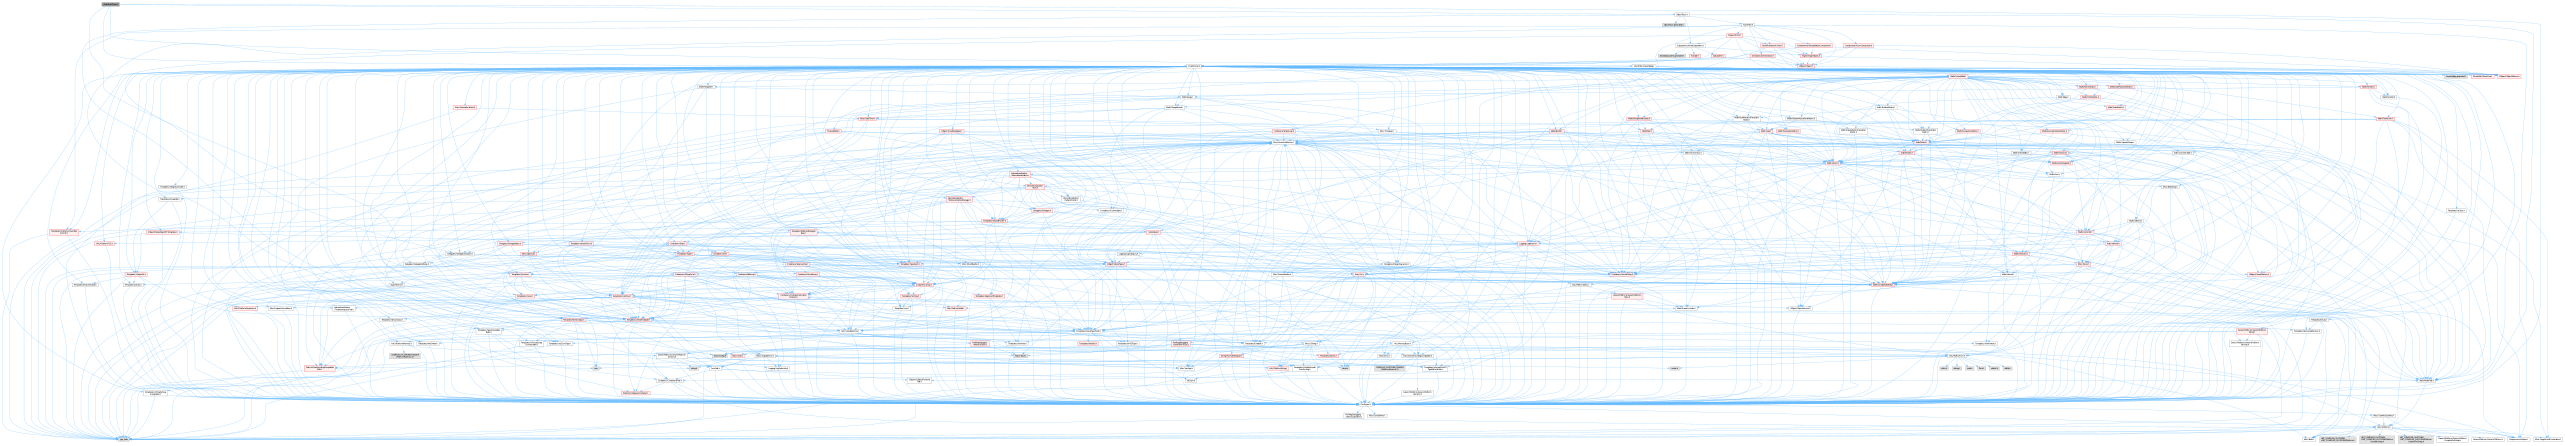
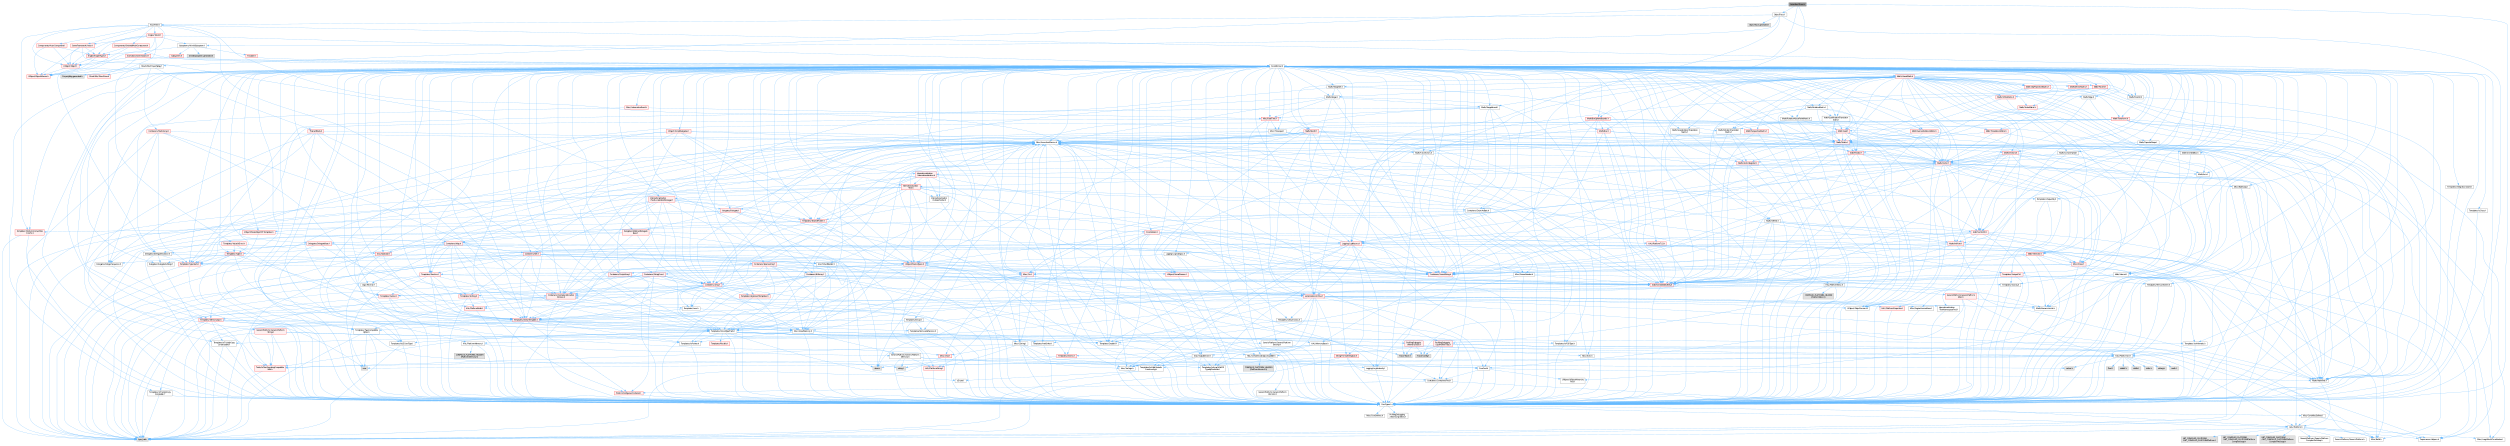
none -> (1818, 296)
